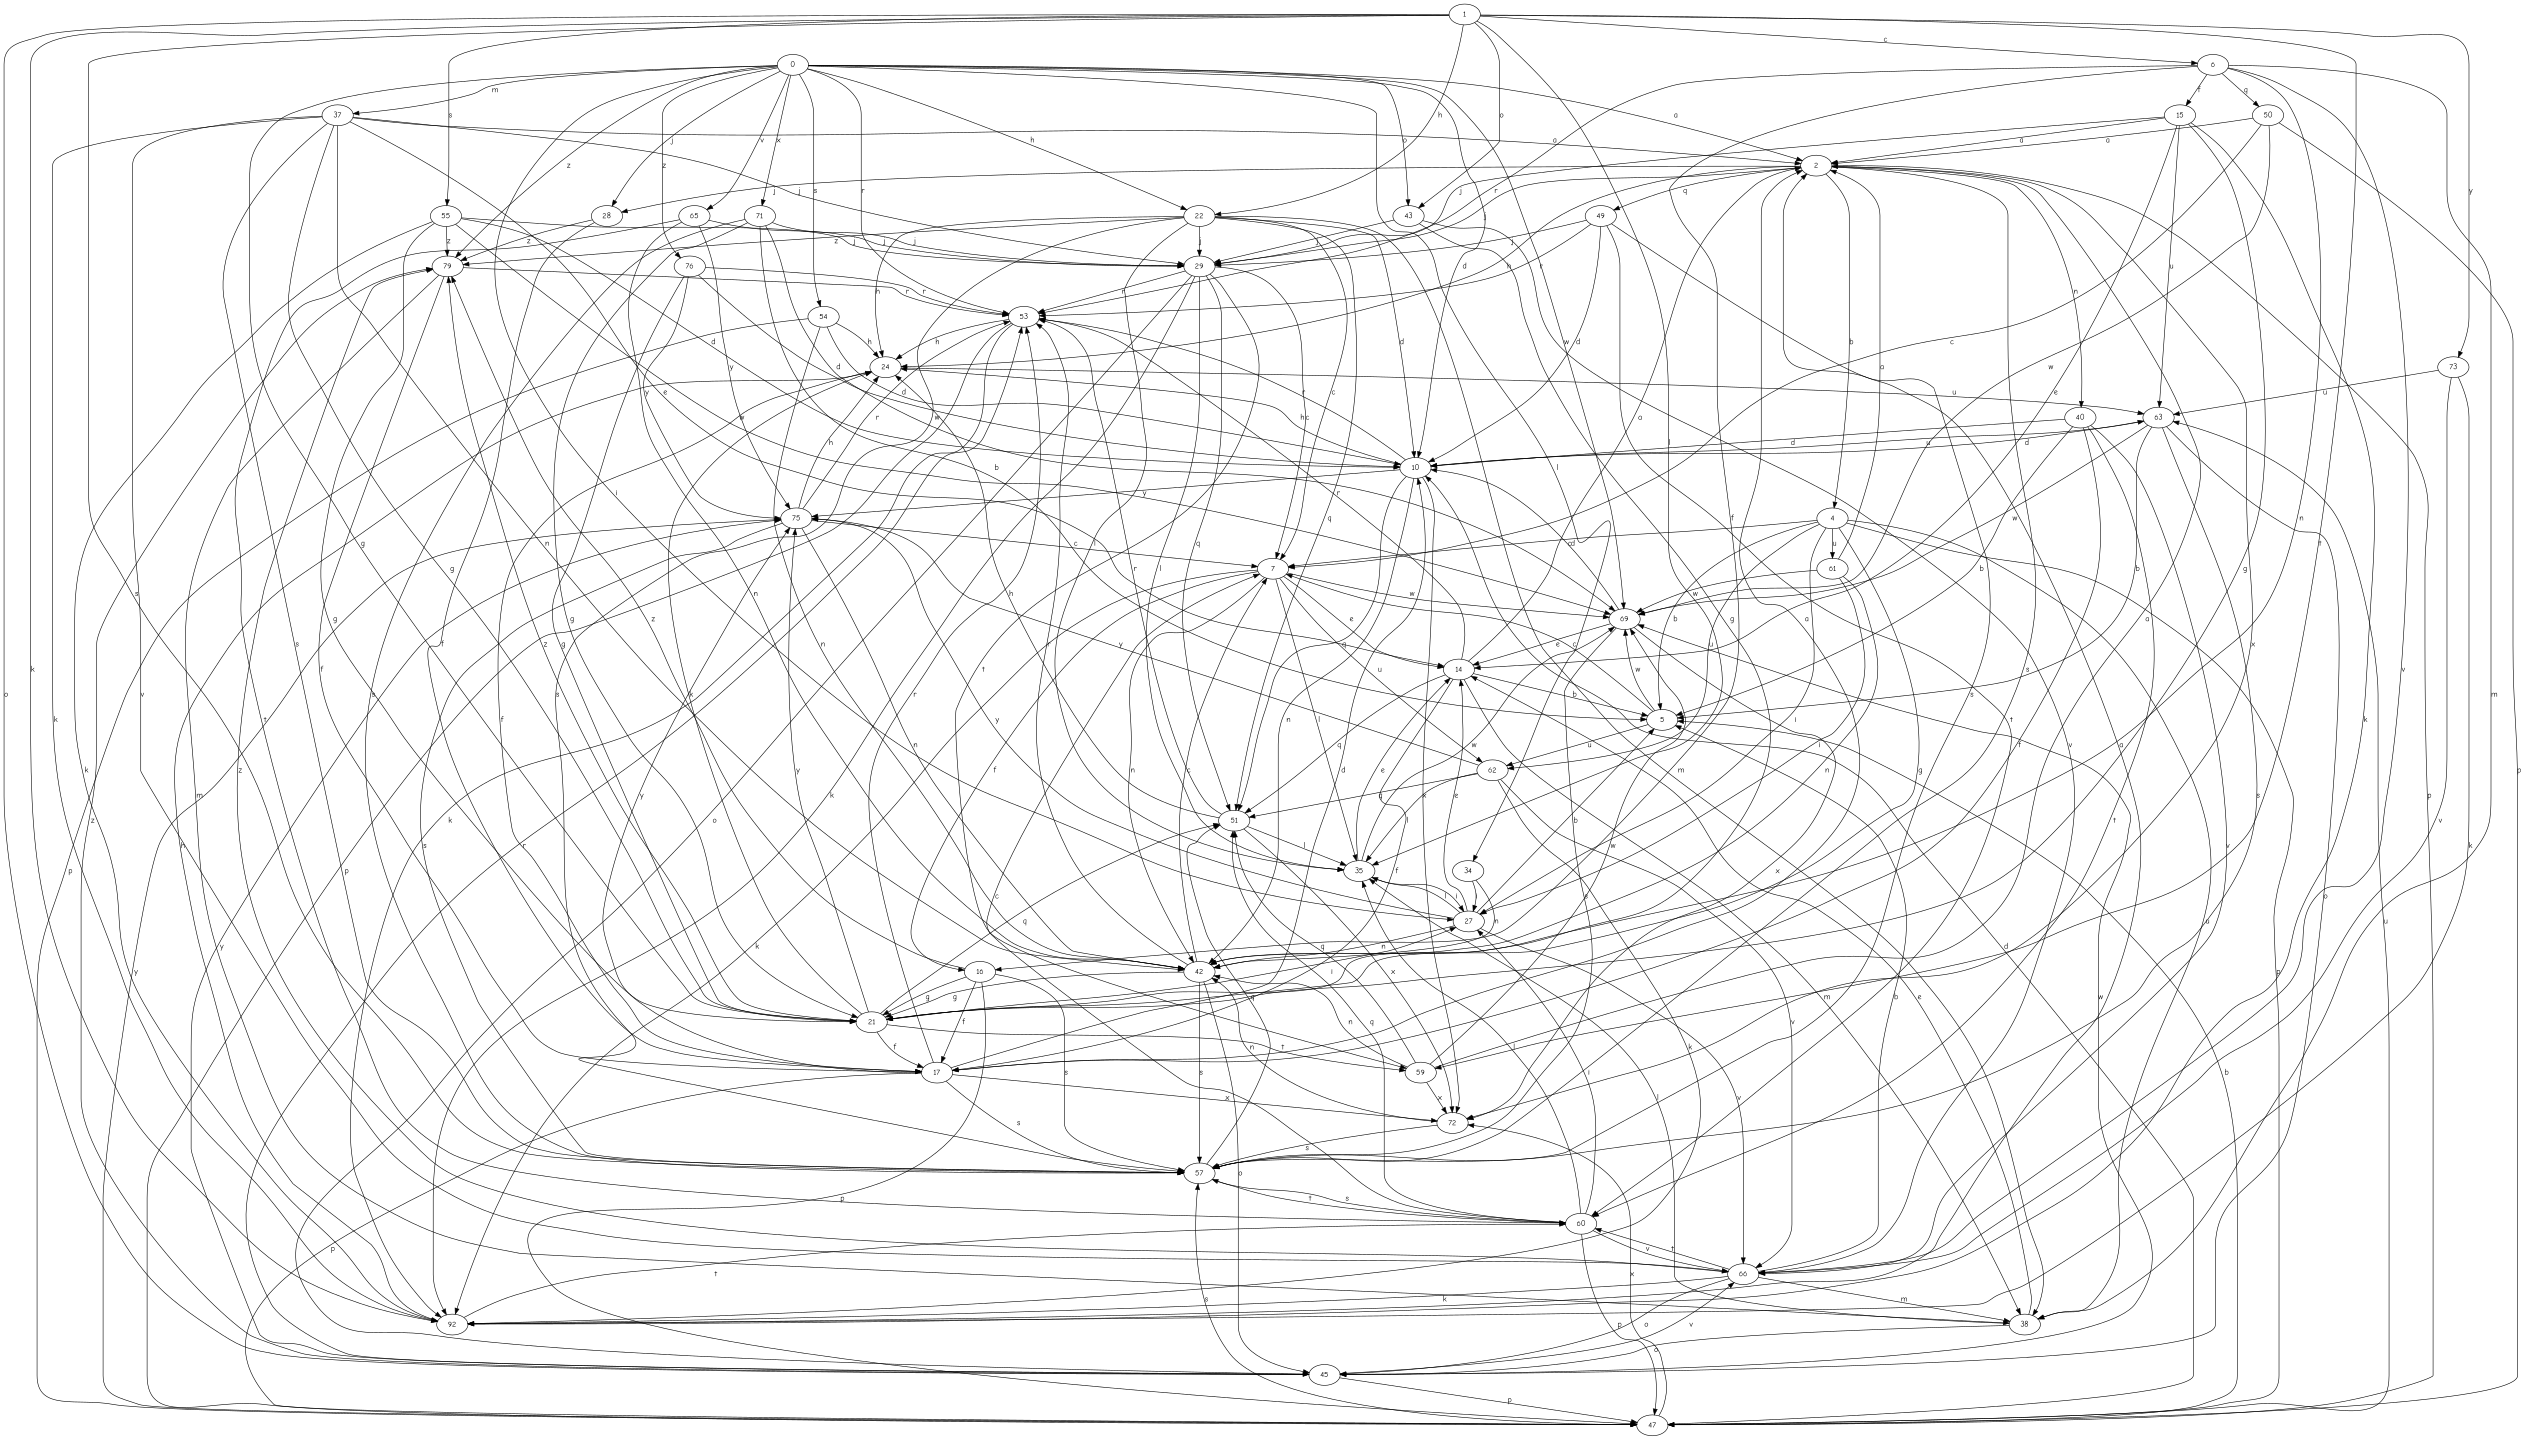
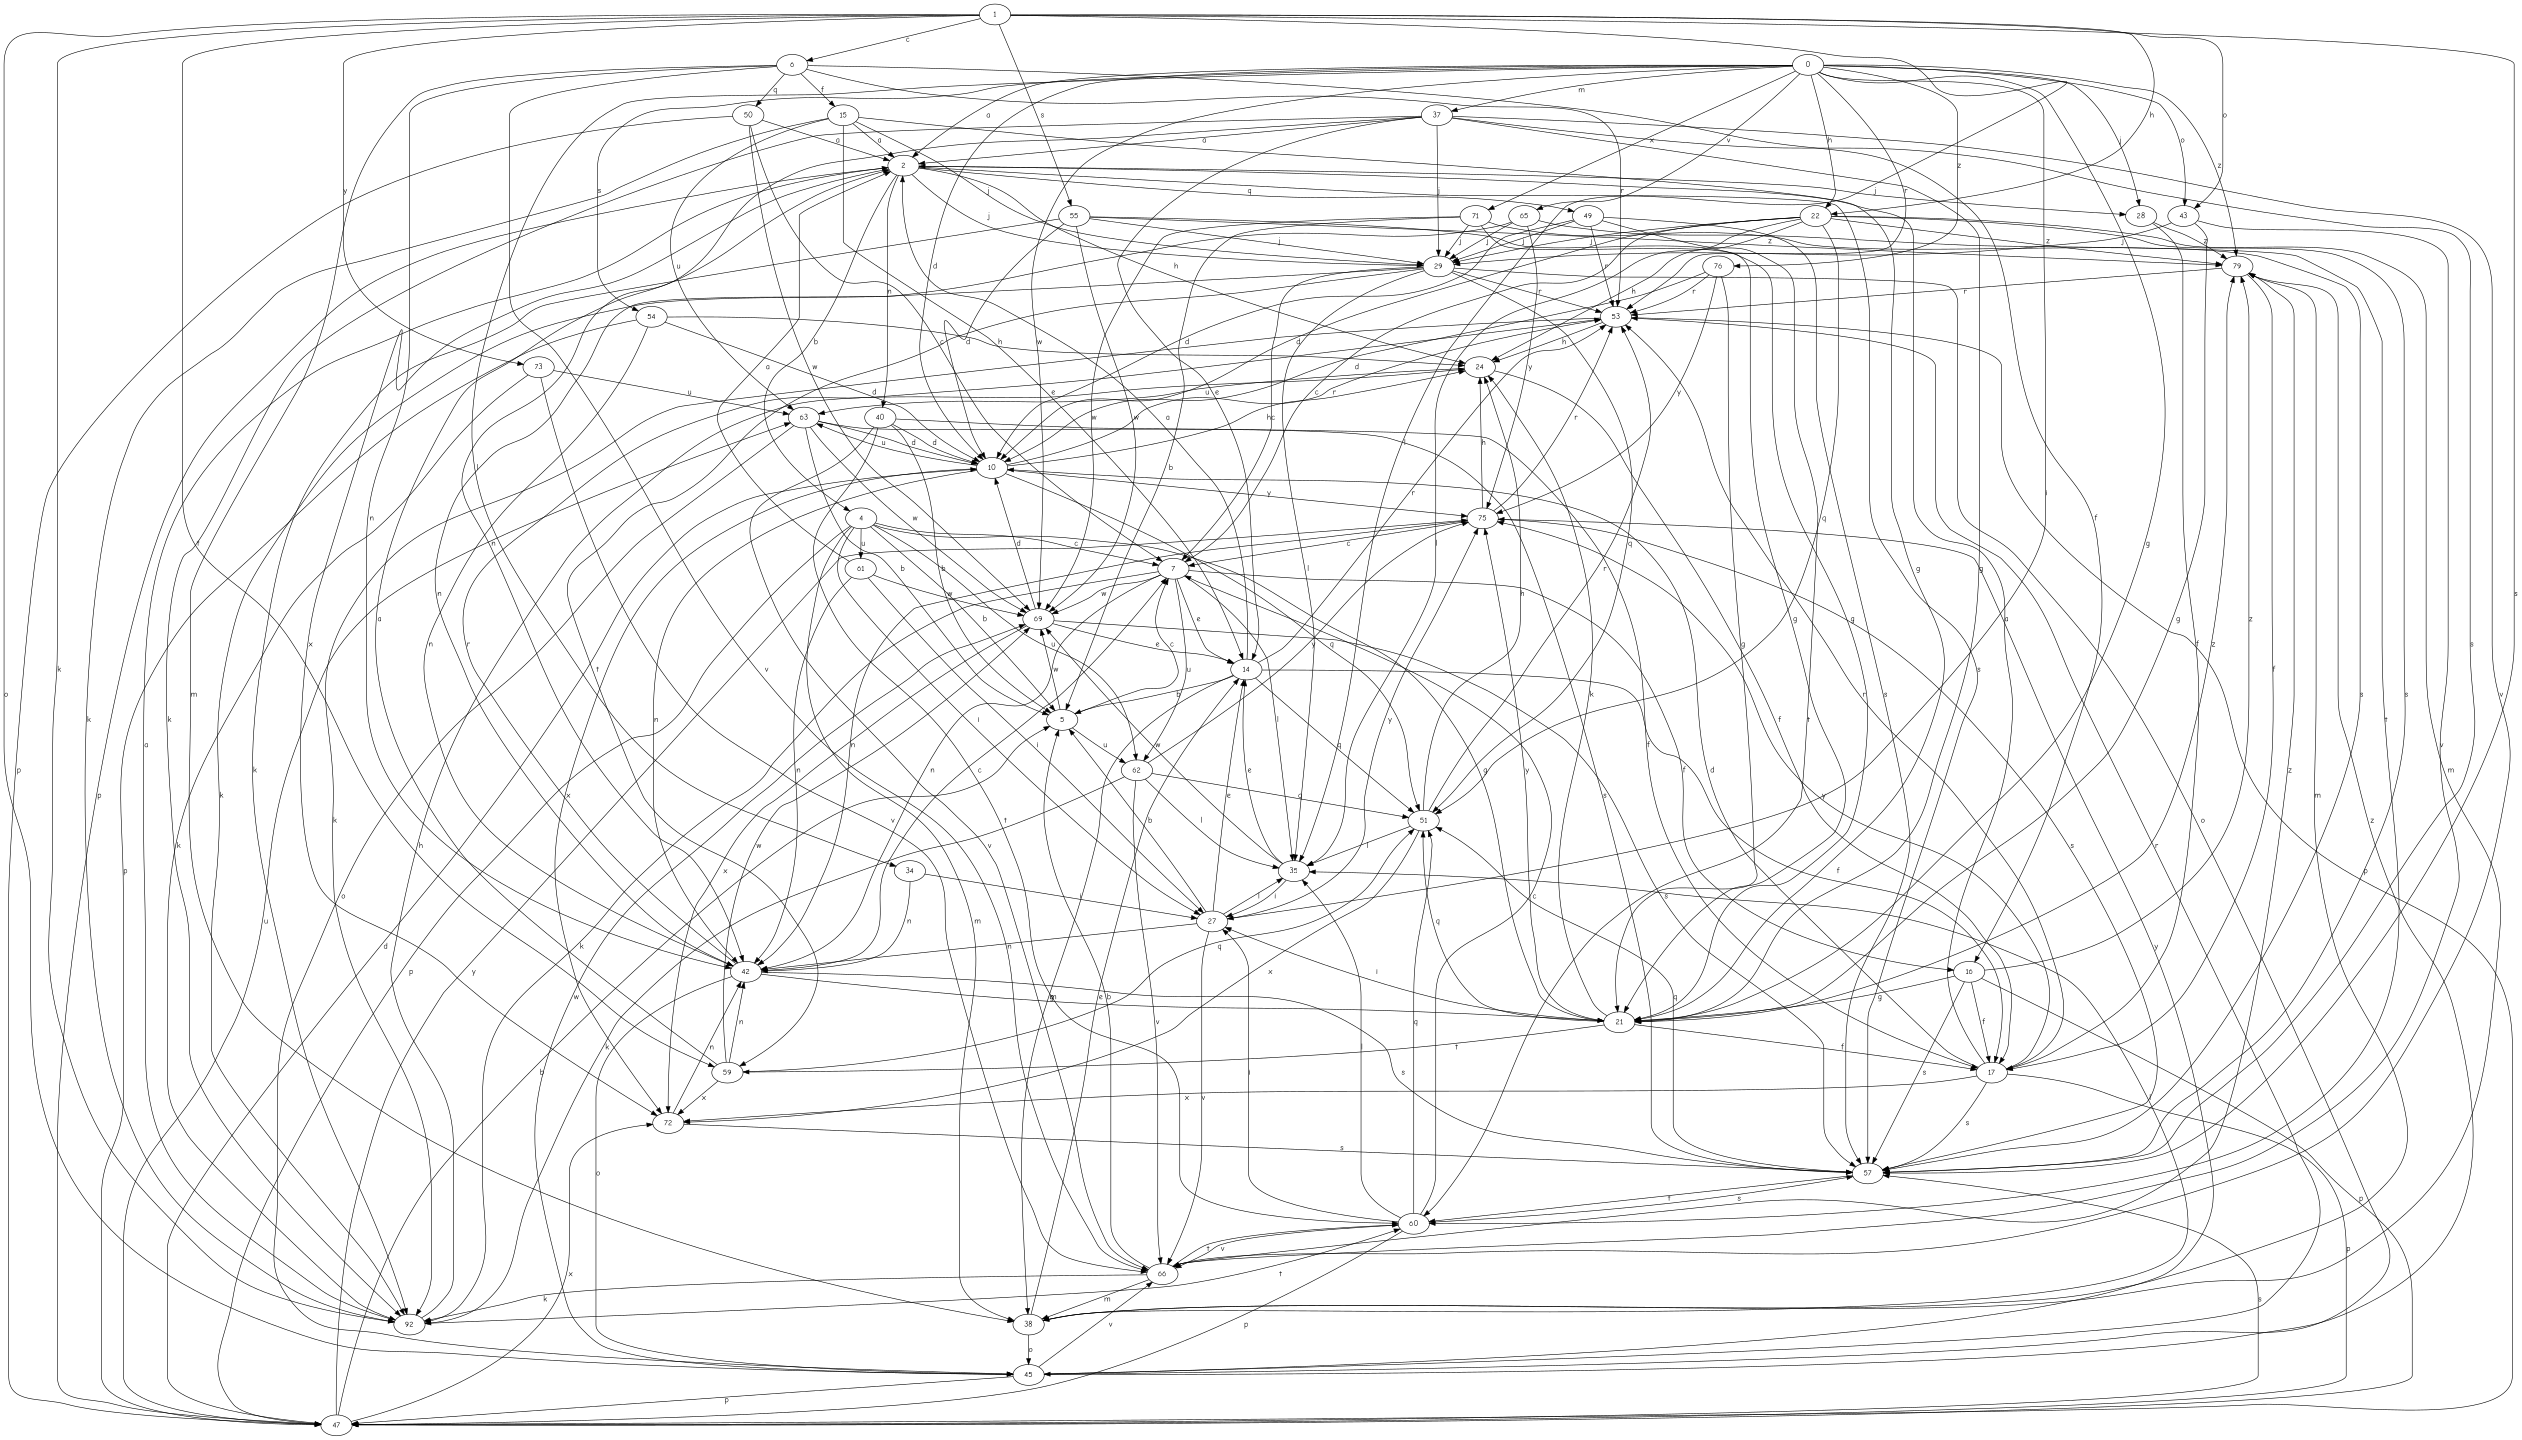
(2208, 921) -> (978, 921)
(1544, 1350) -> none
